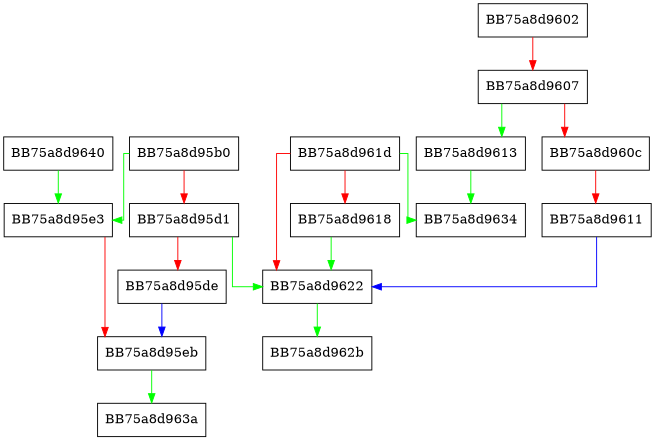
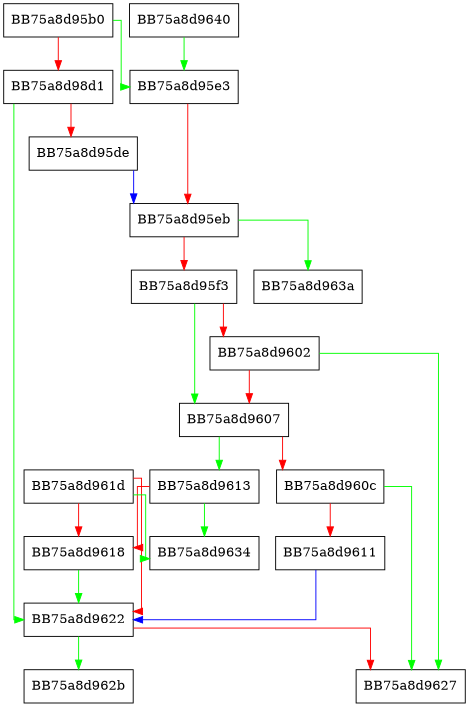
(184, 220) -> (58, 87)
none -> (184, 287)
none -> (137, 511)
none -> (411, 686)
